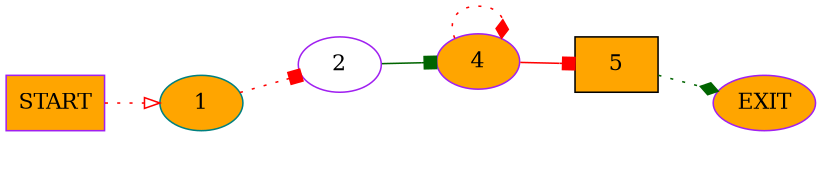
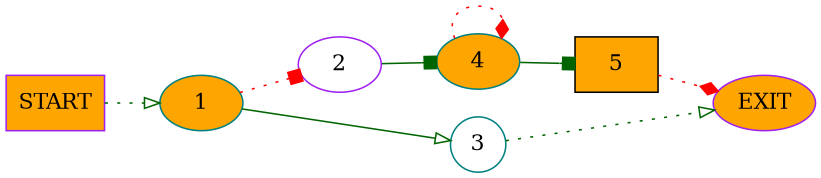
(478, 62) -> (478, 62)
(540, 63) -> (540, 63)
(679, 81) -> (679, 81)
(125, 103) -> (125, 103)
none -> (478, 145)
